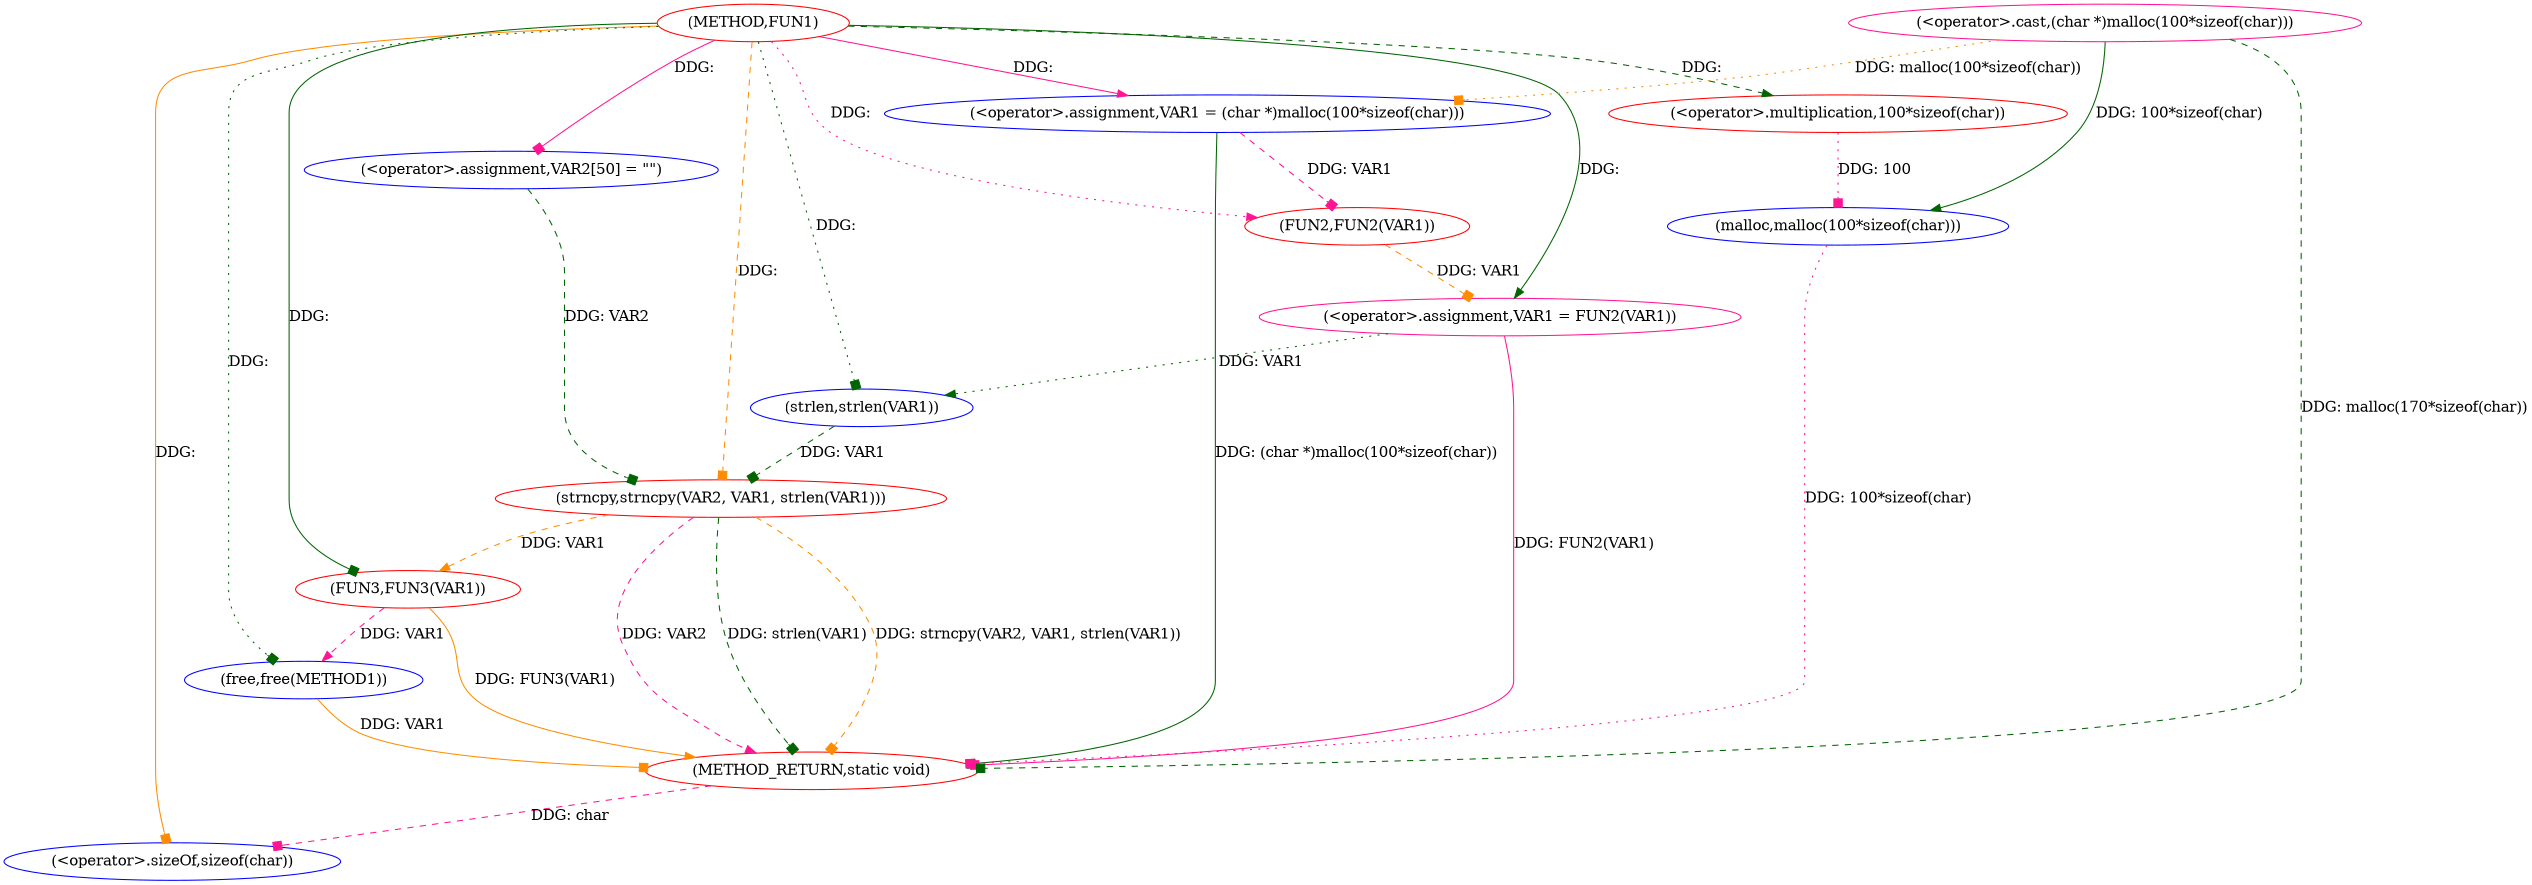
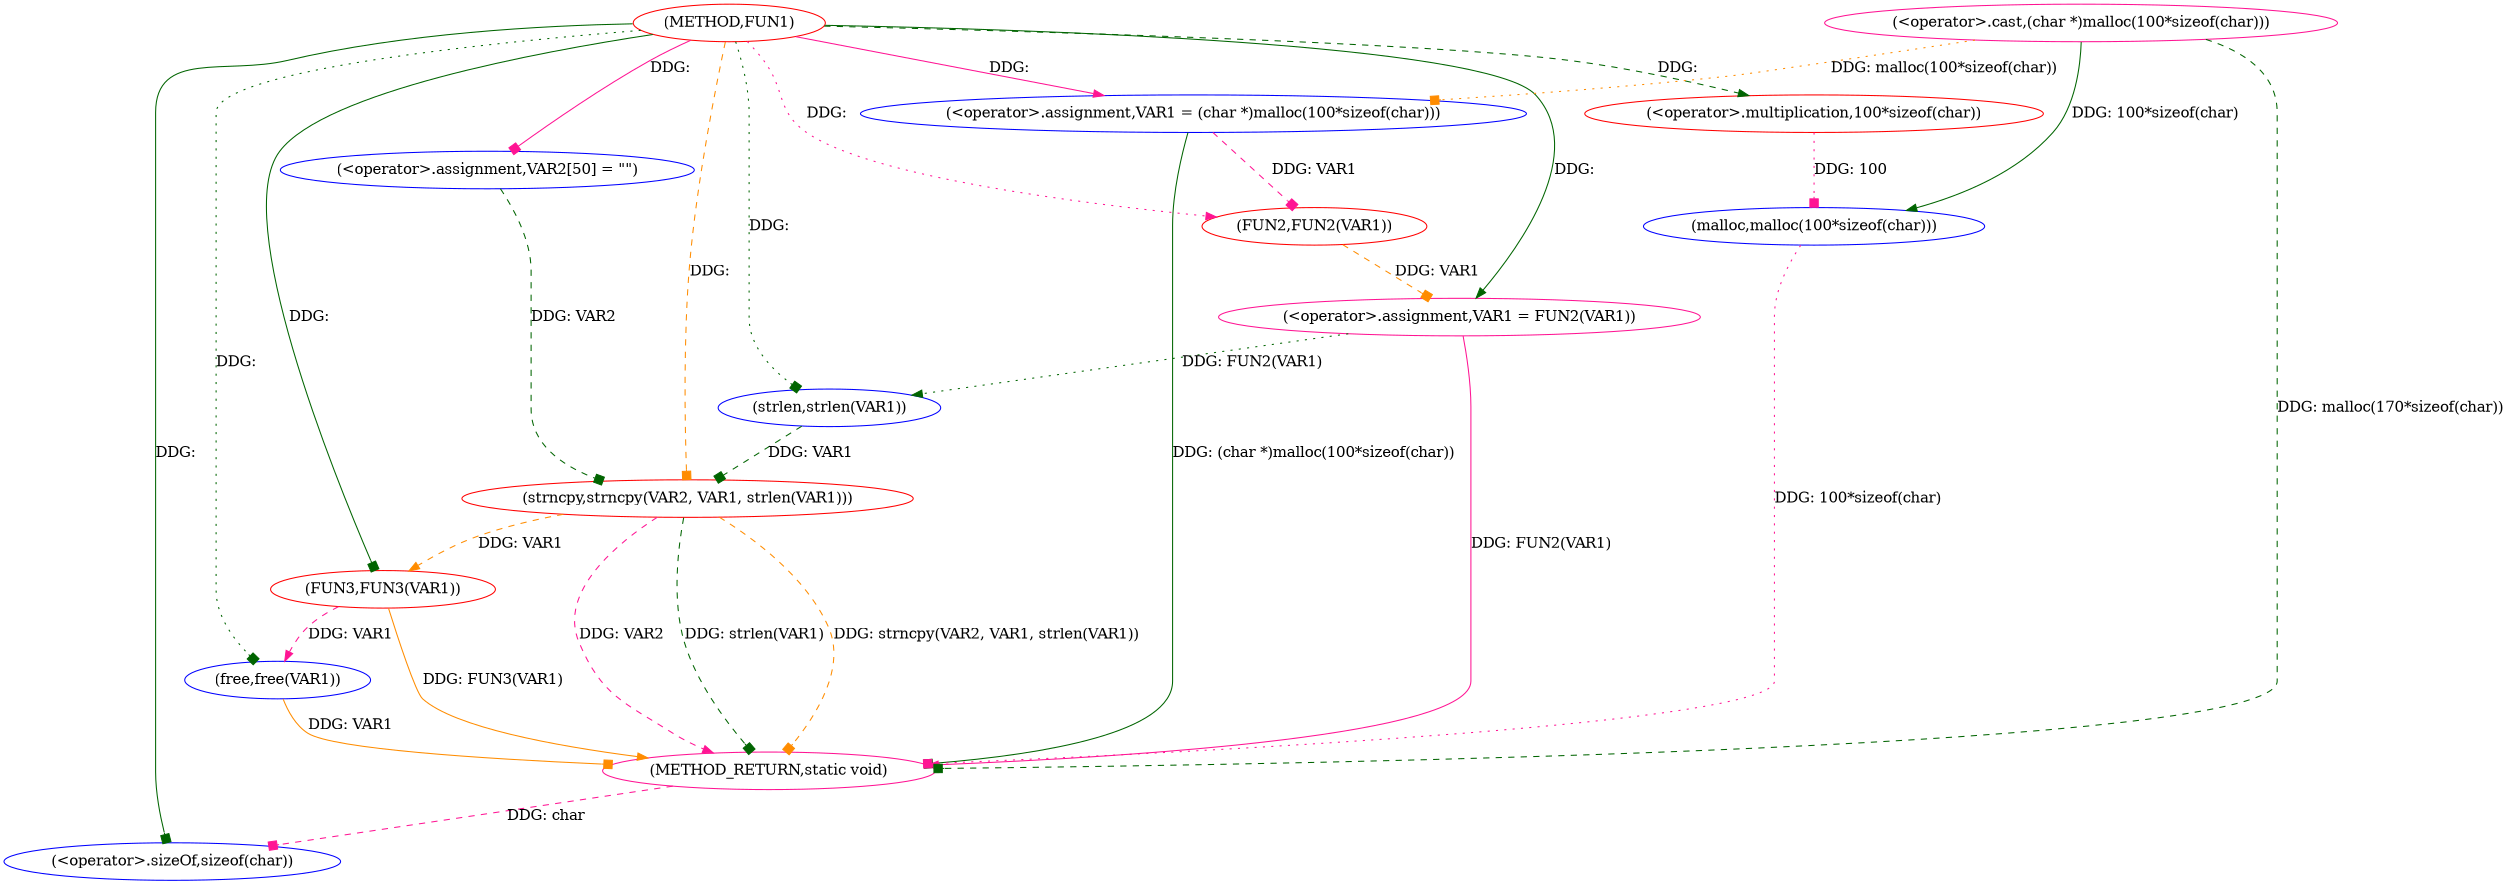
(156, 208) -> (156, 220)
(1261, 362) -> (1252, 362)
(304, 680) -> (278, 680)
(1426, 723) -> (1383, 723)
(812, 771) -> (769, 771)
